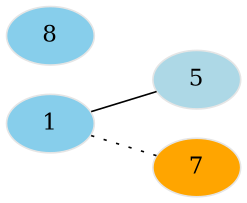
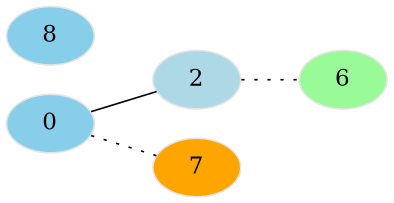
(197, 80) -> (197, 80)
none -> (343, 80)
(50, 124) -> (50, 124)
